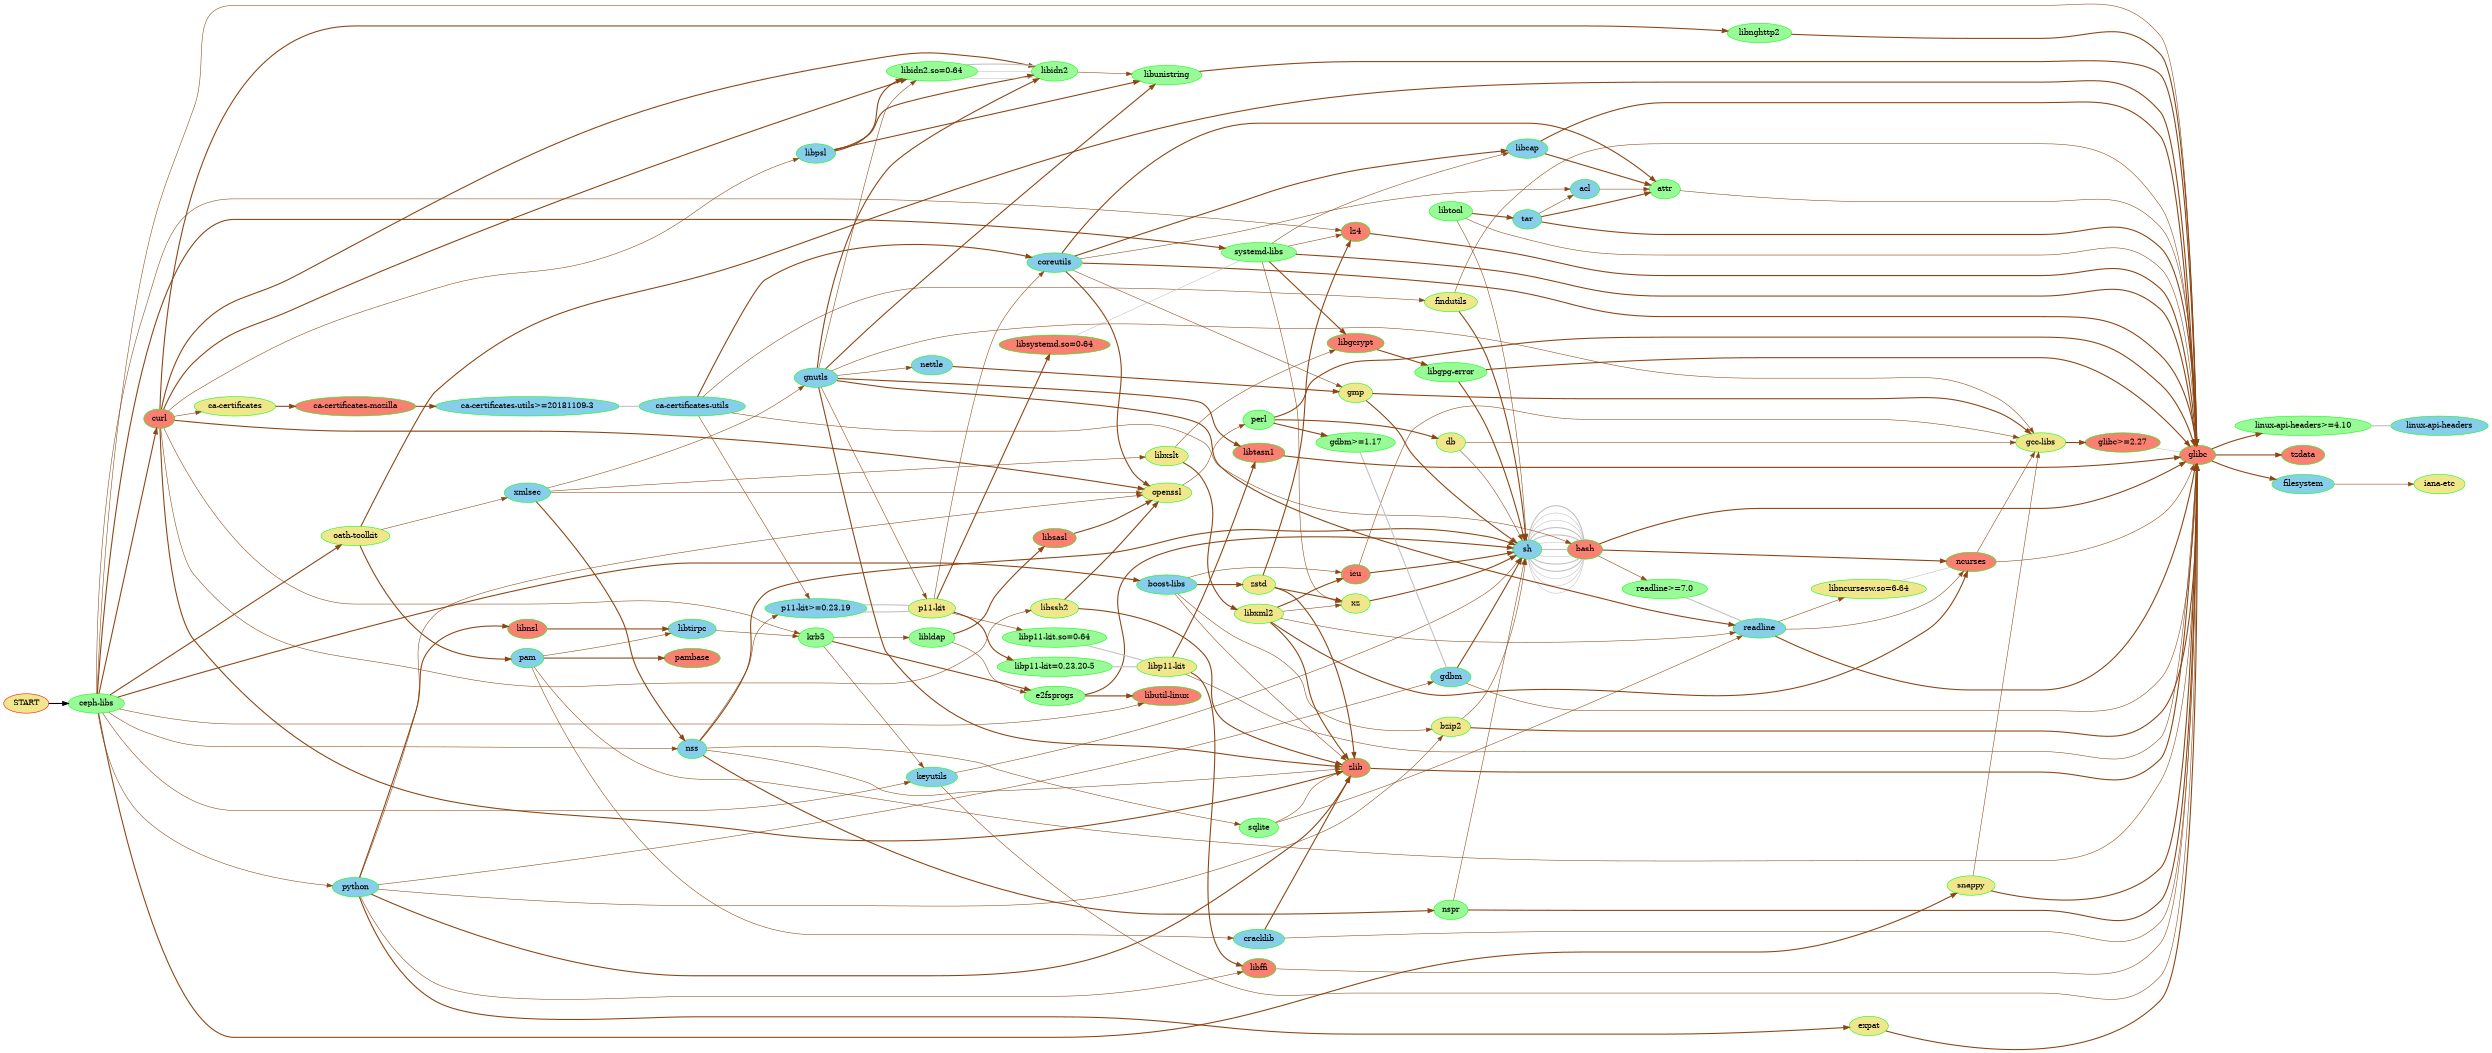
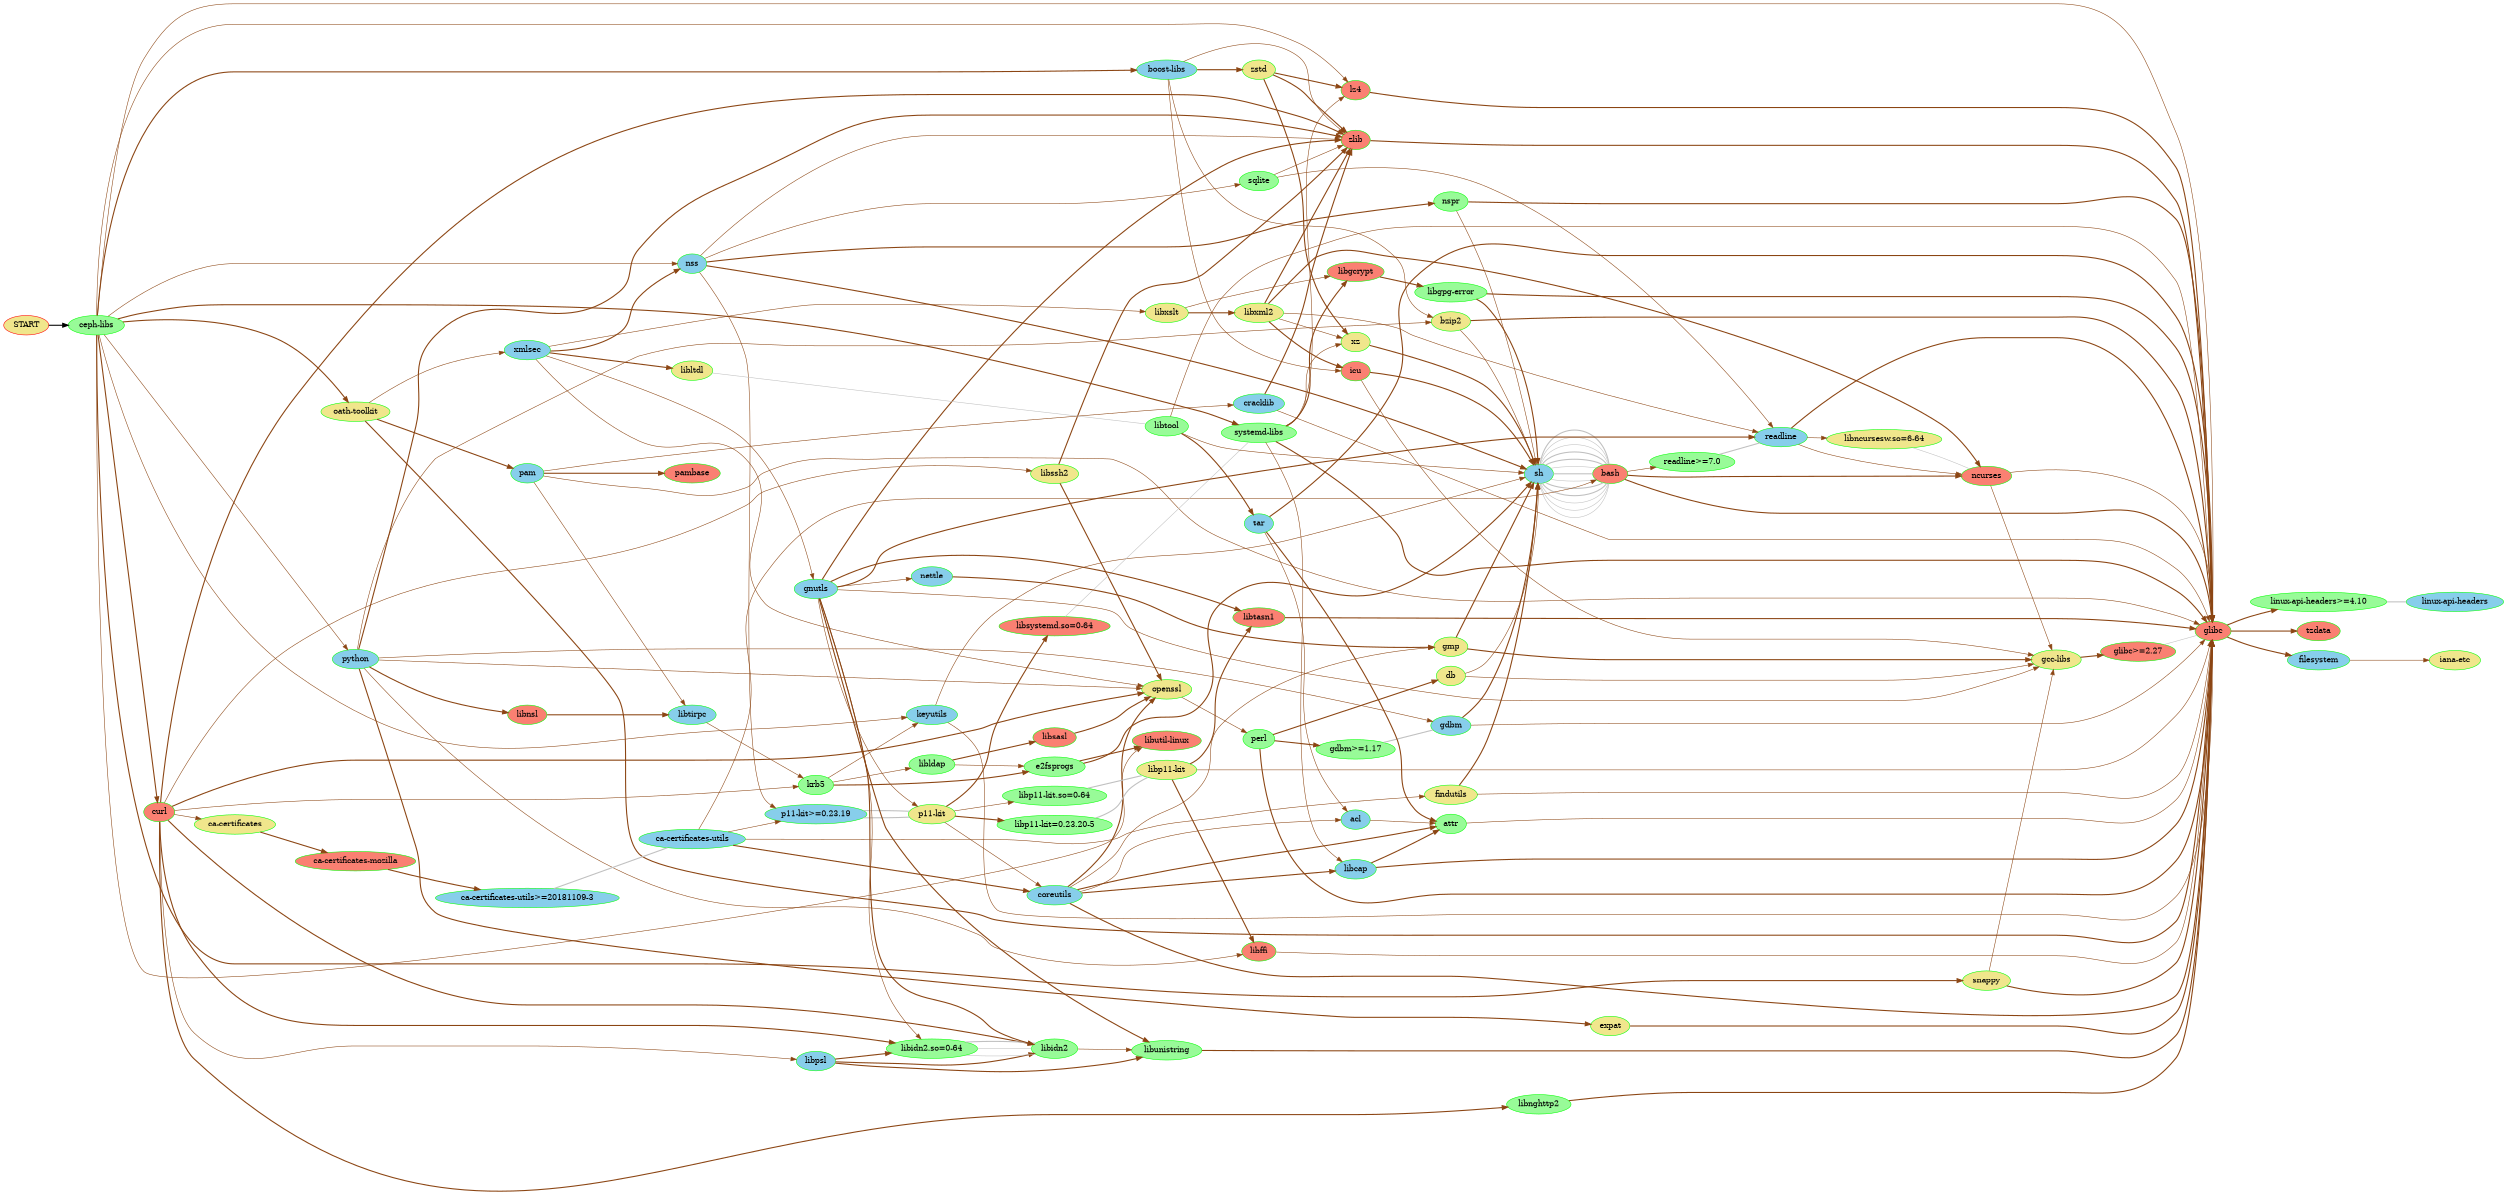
none -> (692, 371)
